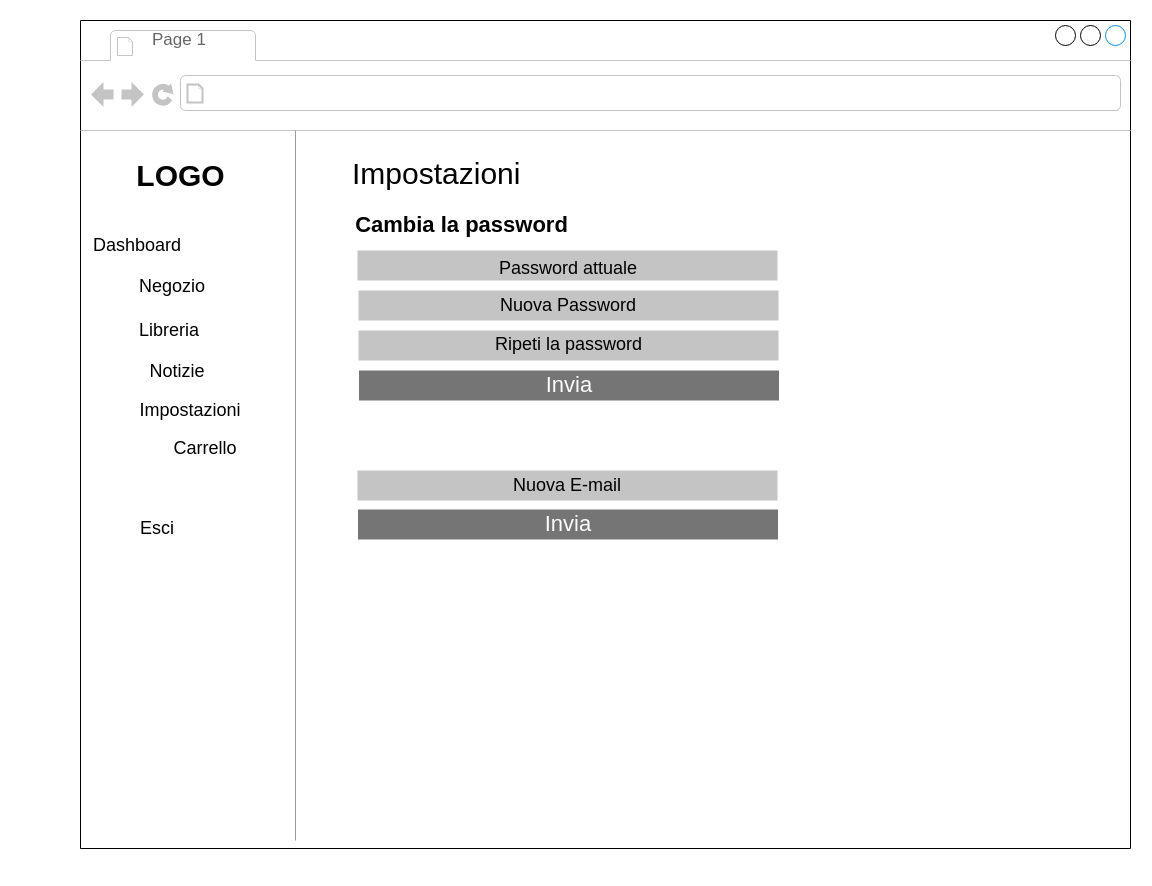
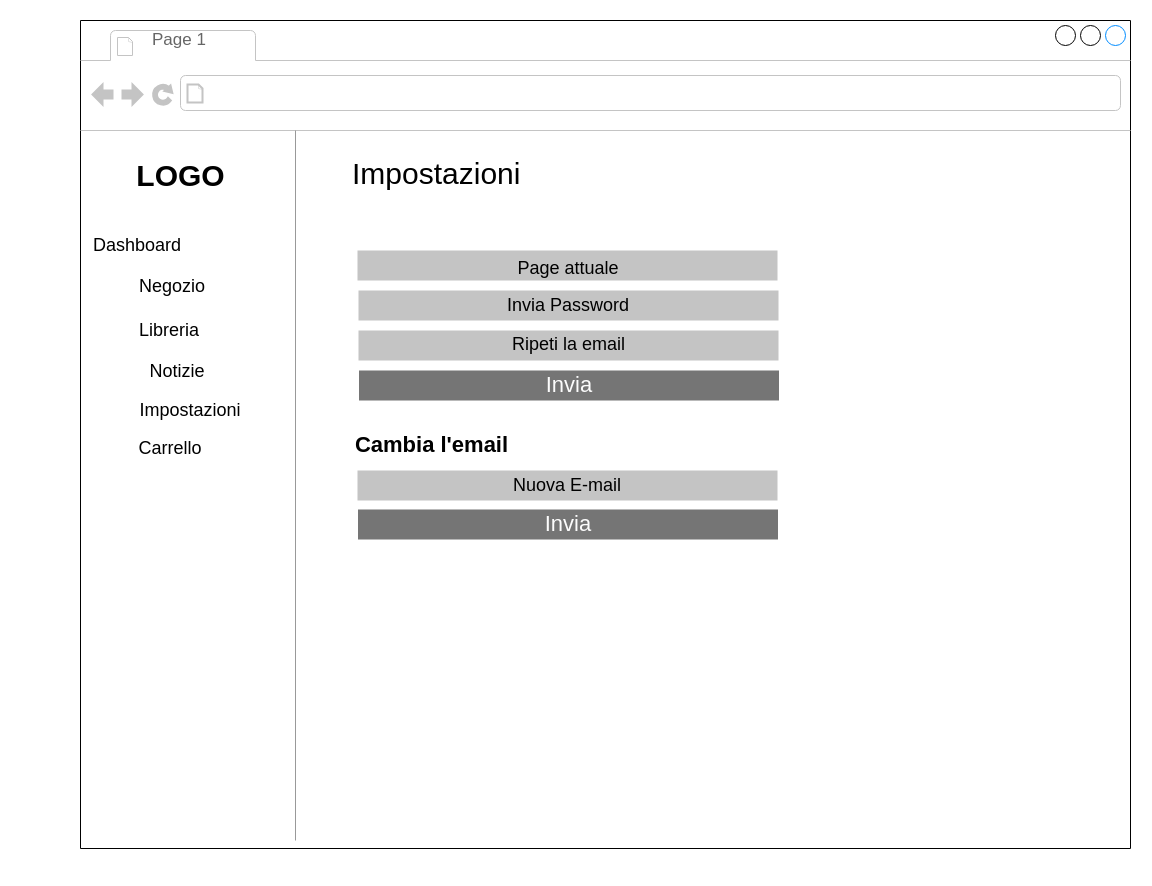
(462, 222) -> none
(569, 264) -> (569, 264)
(569, 301) -> (569, 301)
(569, 340) -> (569, 340)
none -> (432, 442)
(206, 444) -> (171, 444)
(158, 524) -> none
